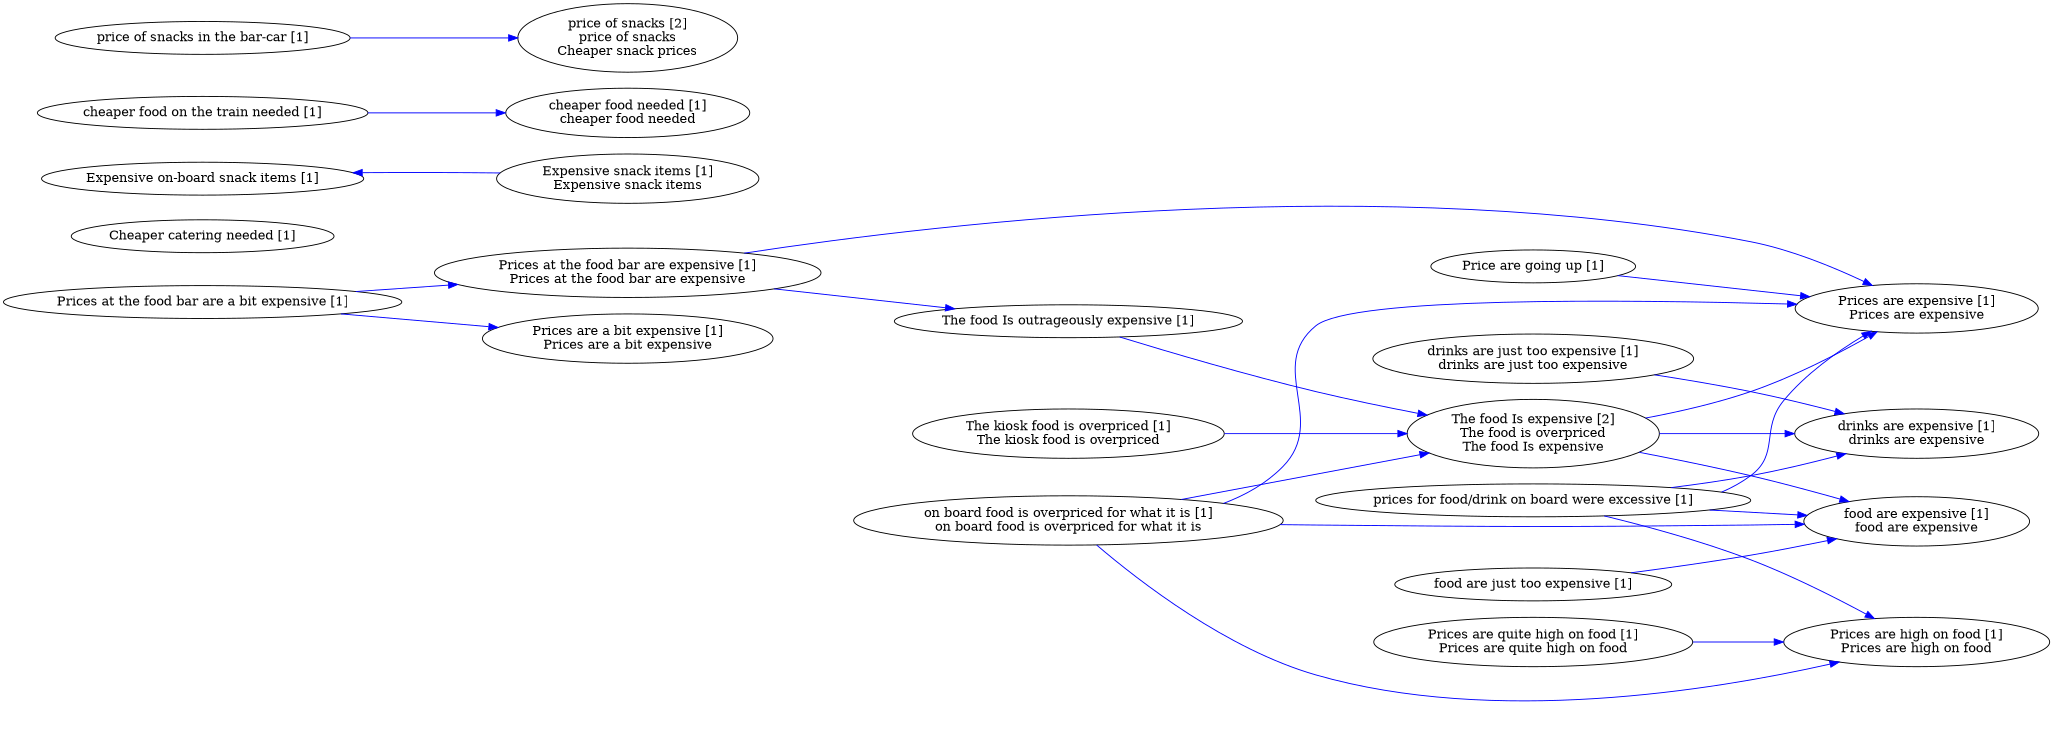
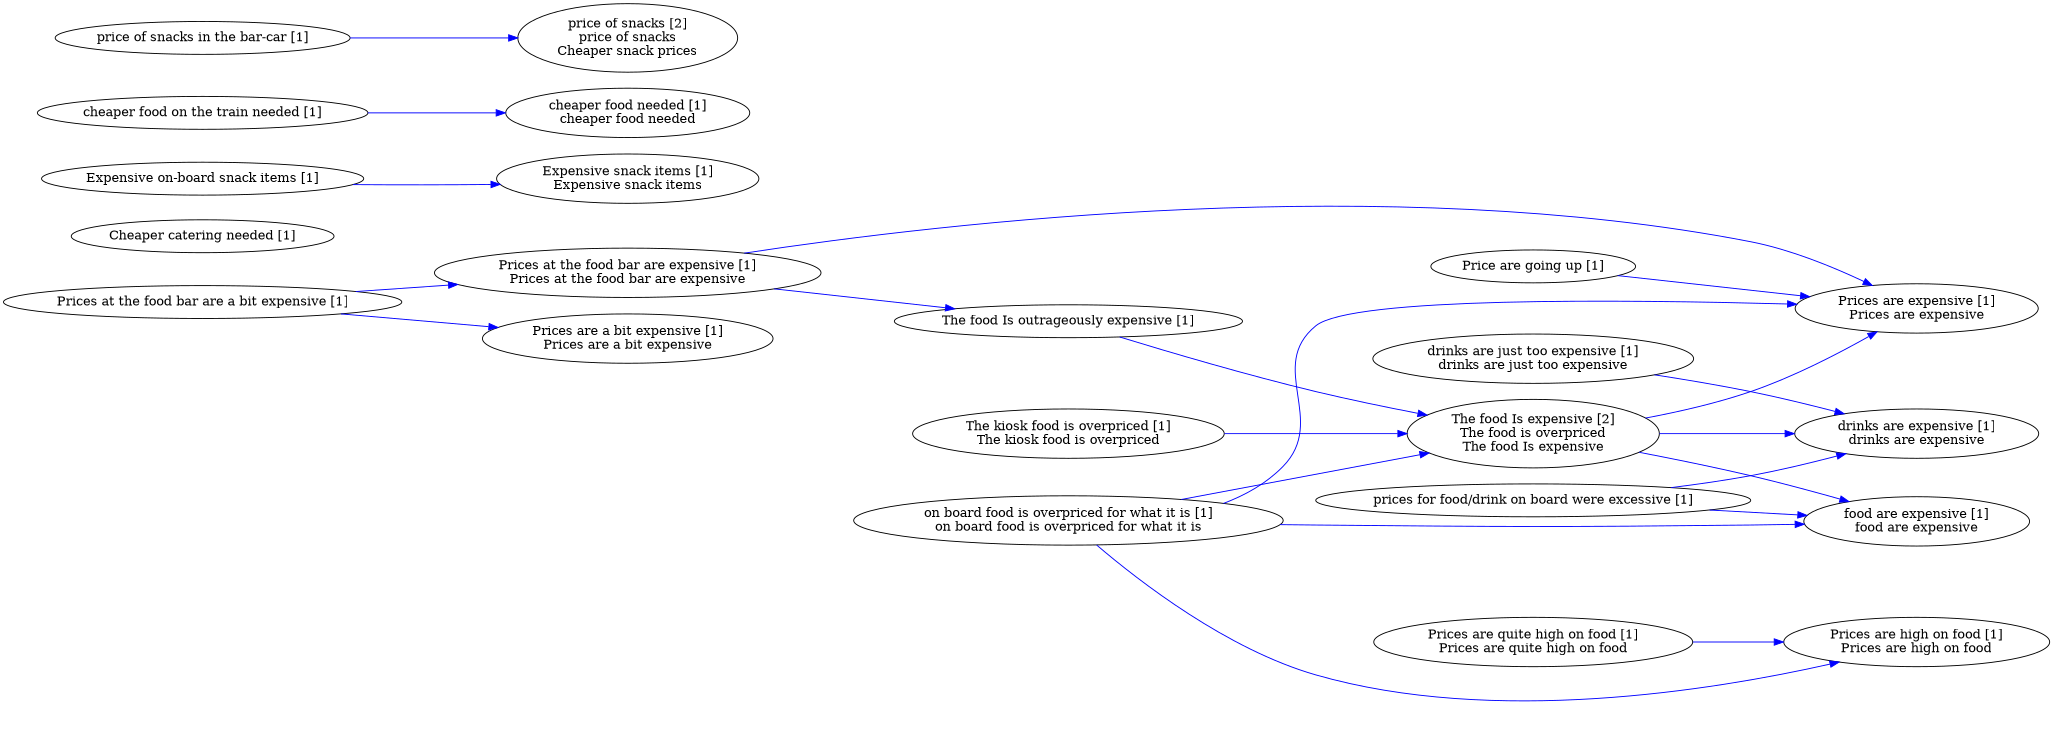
(431, 173) -> (422, 185)
(1780, 407) -> none
(1726, 551) -> none
(1533, 584) -> none
